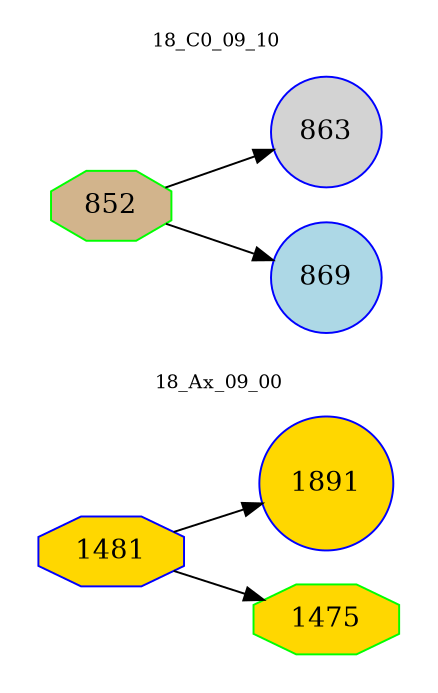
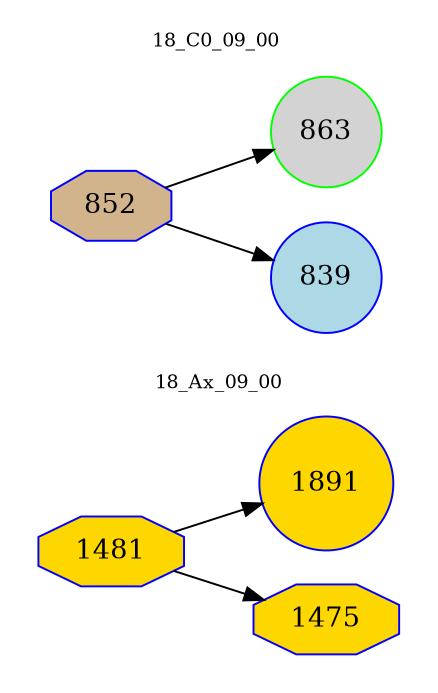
(216, 42) -> (216, 42)
(326, 132) -> (326, 132)
(111, 206) -> (111, 206)
(326, 278) -> (326, 278)
(326, 619) -> (326, 619)
